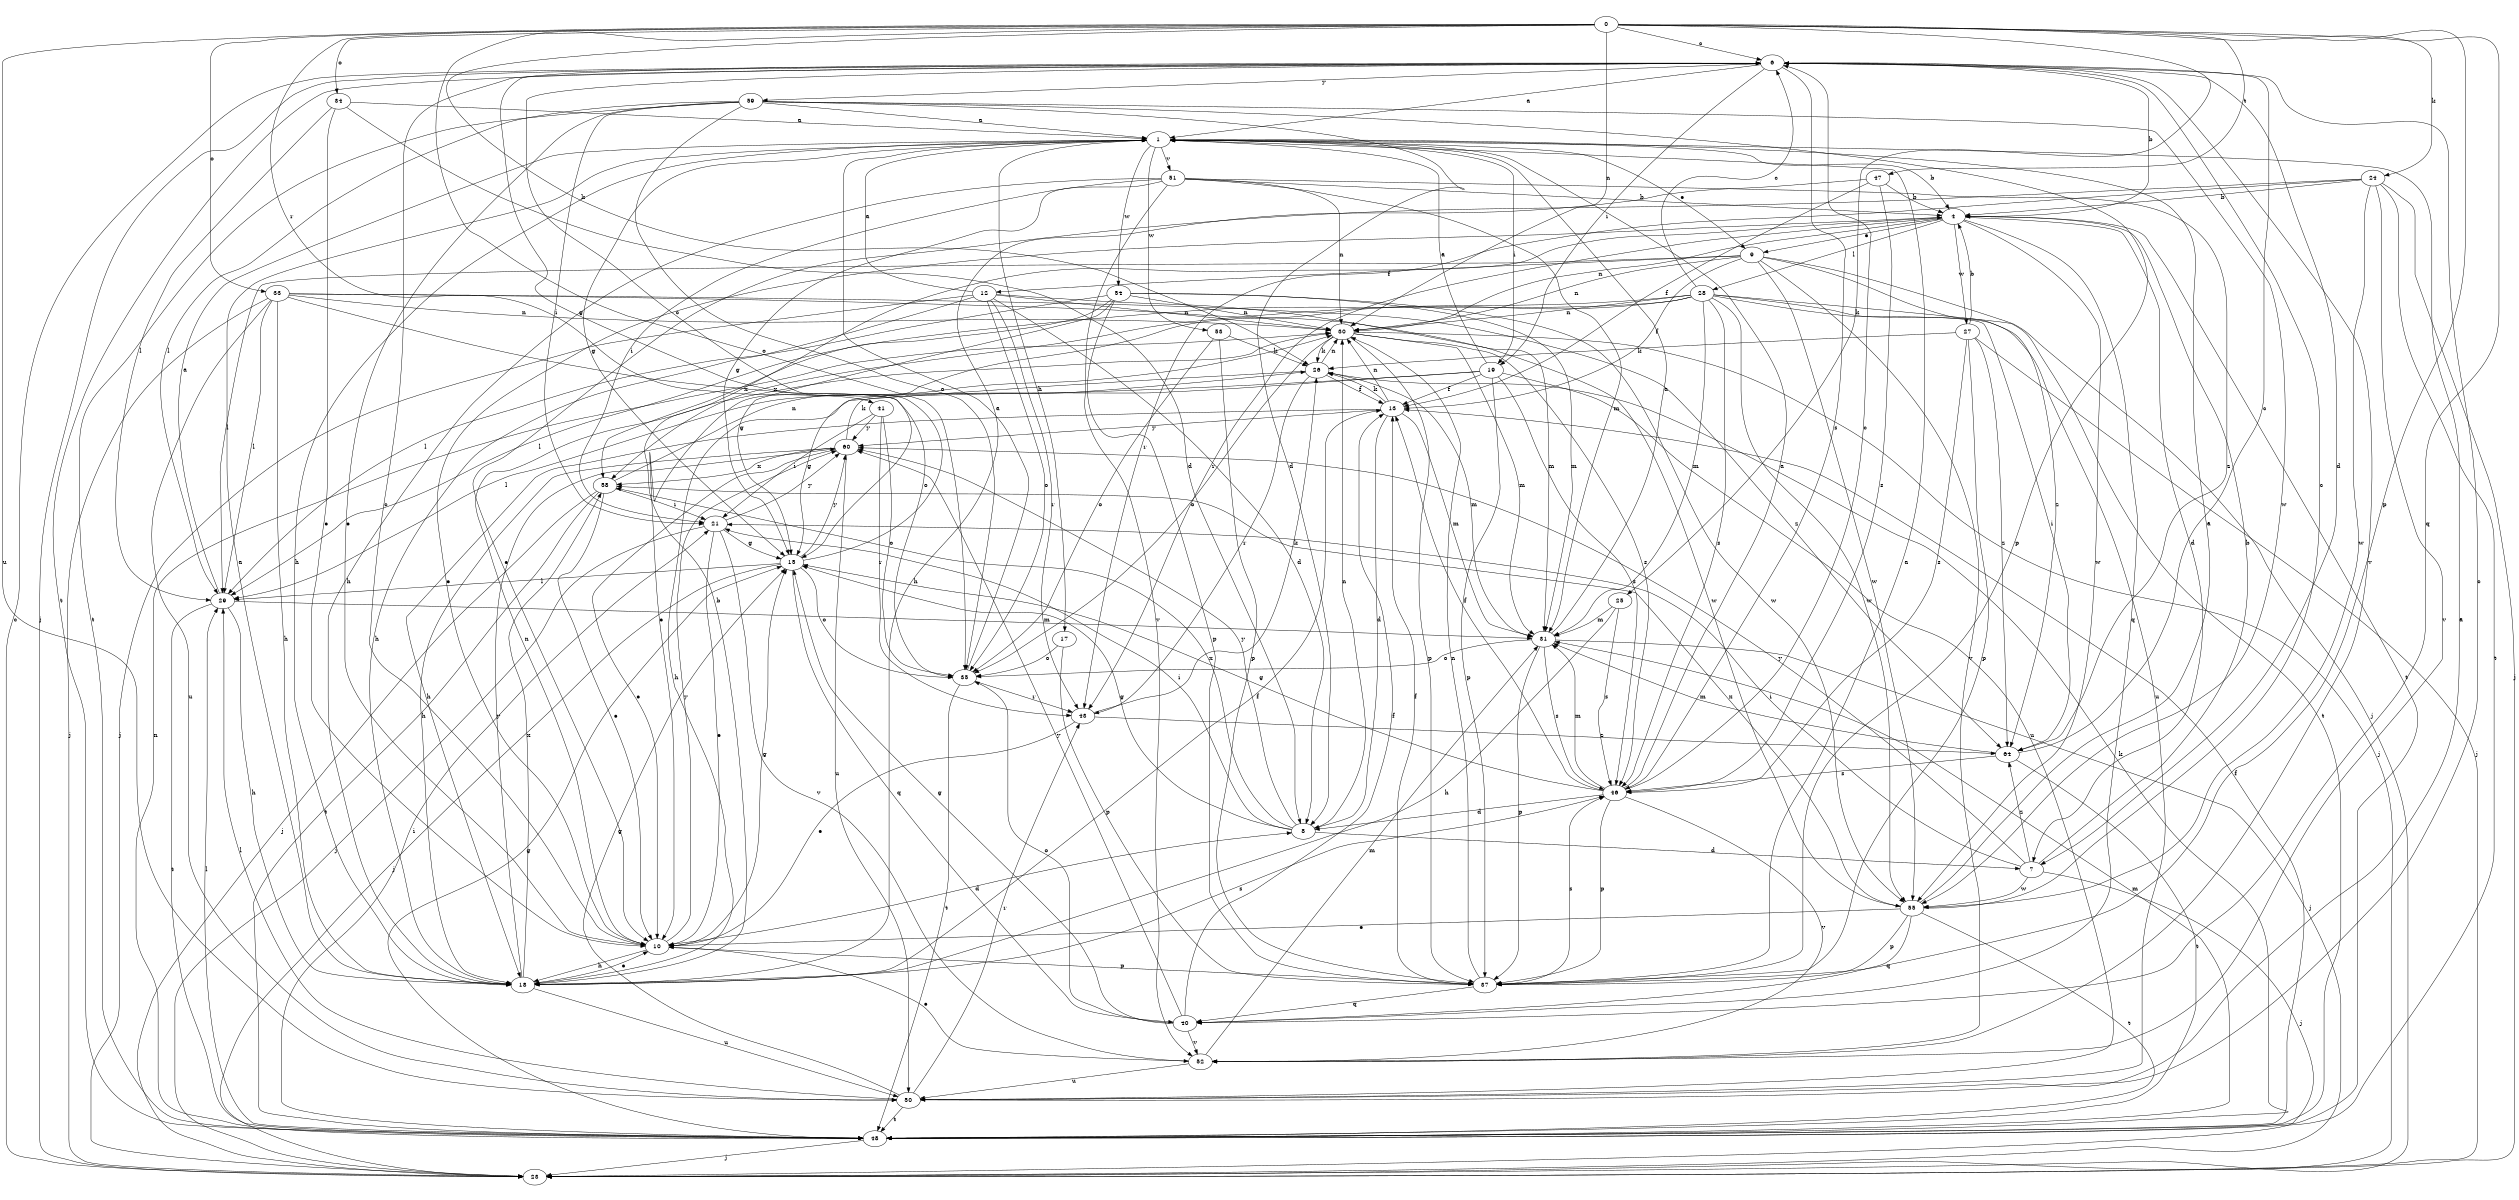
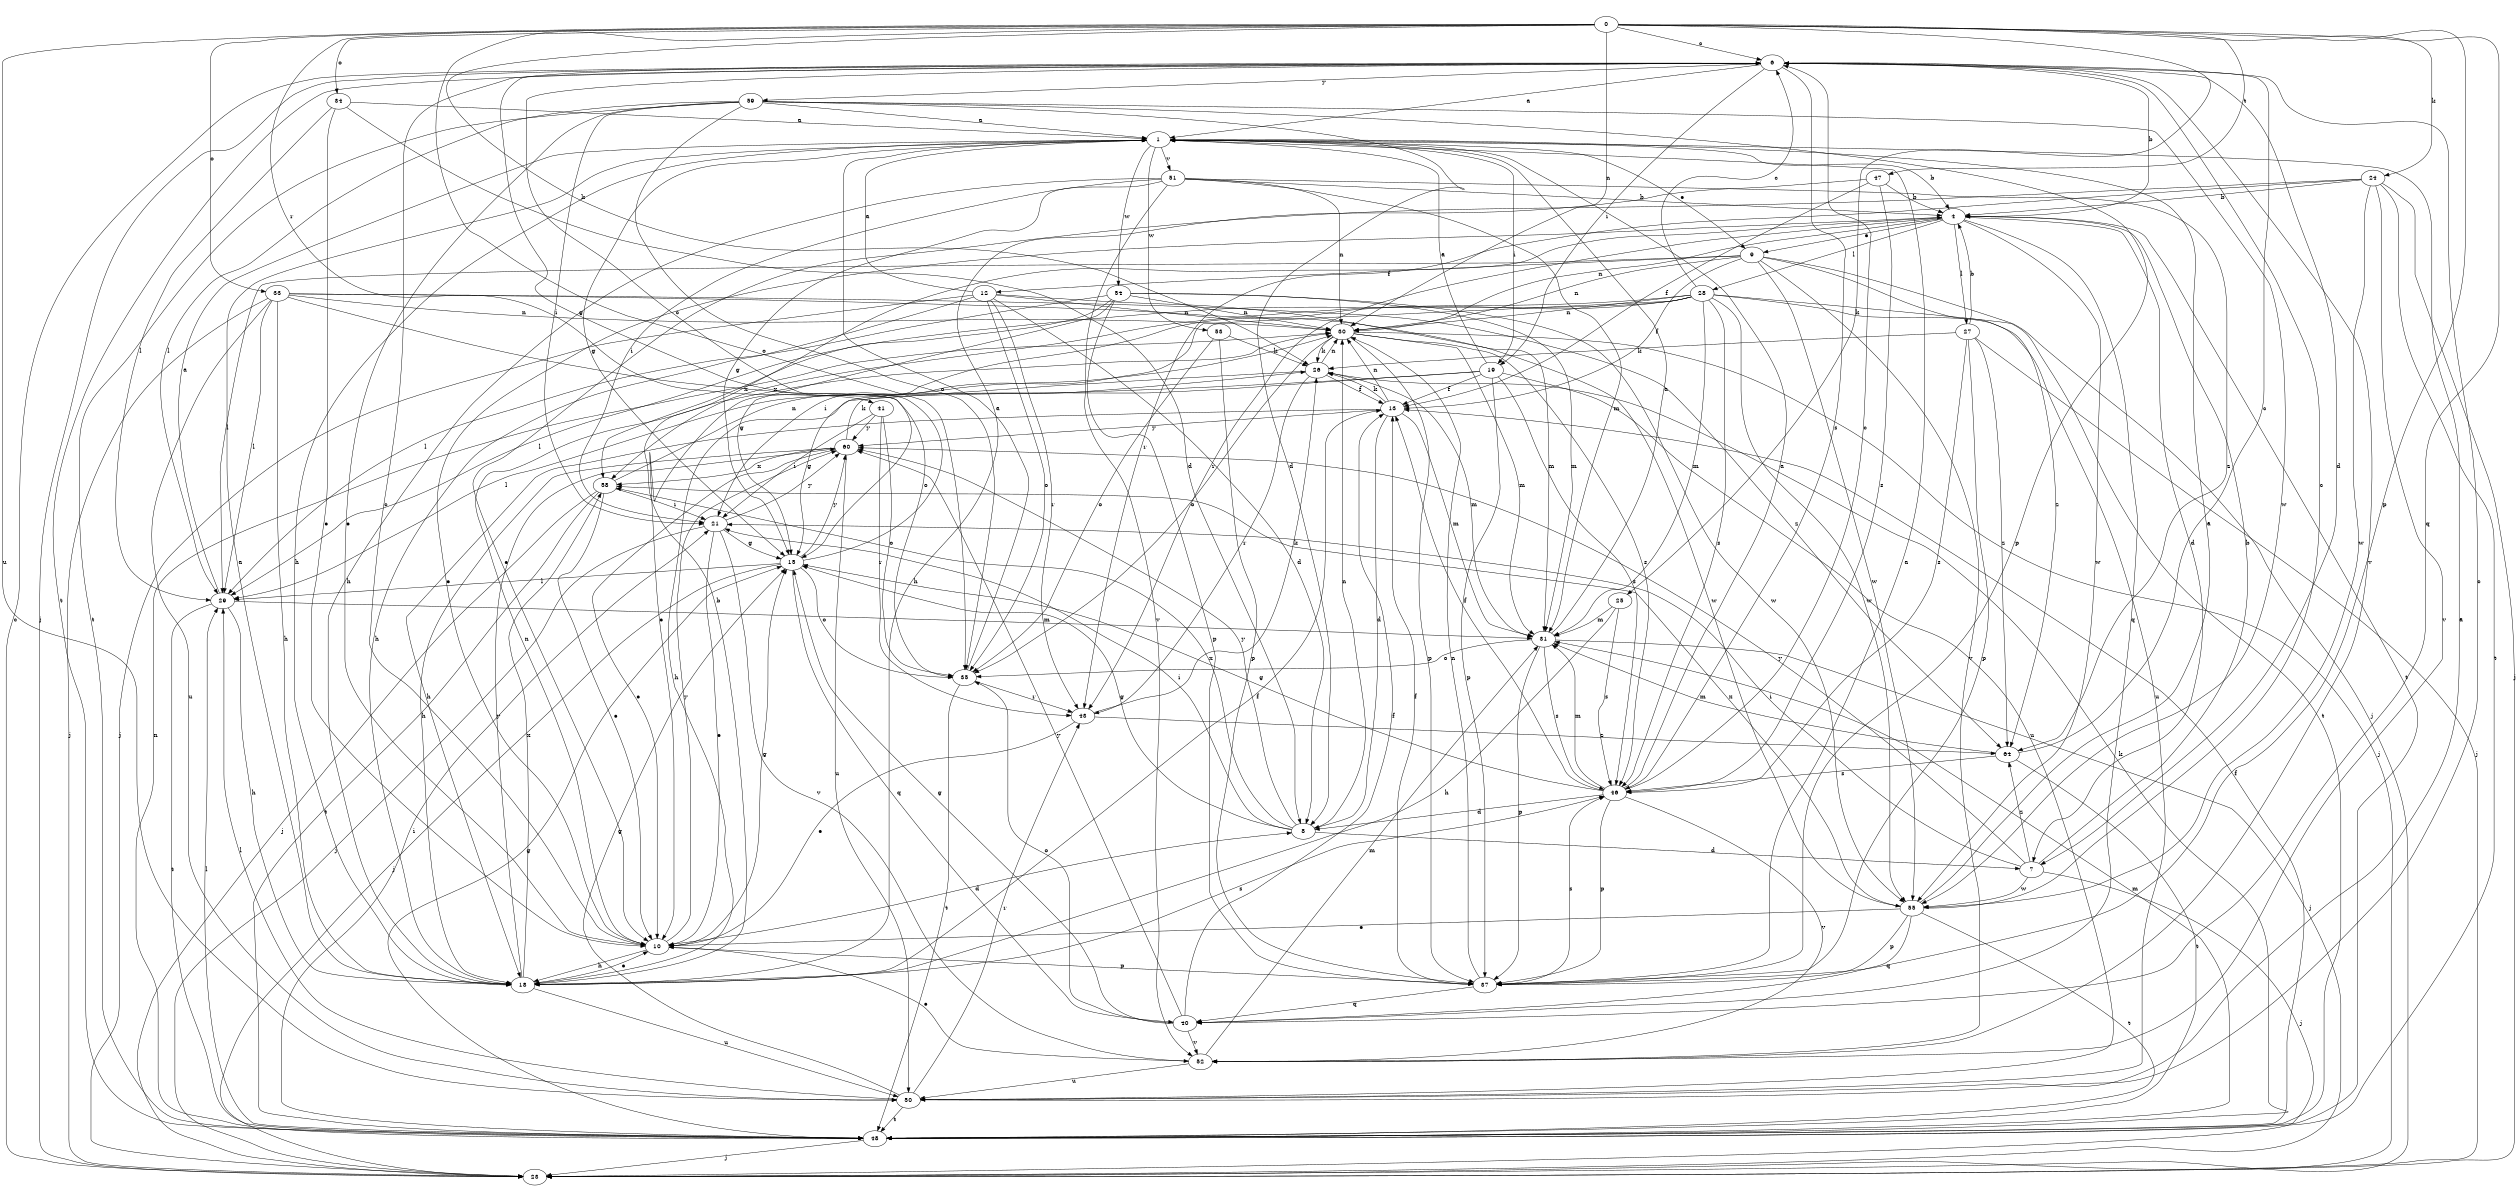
(1962, 274) -> (1962, 274)
(2016, 413) -> (1185, 353)
(1064, 639) -> none
